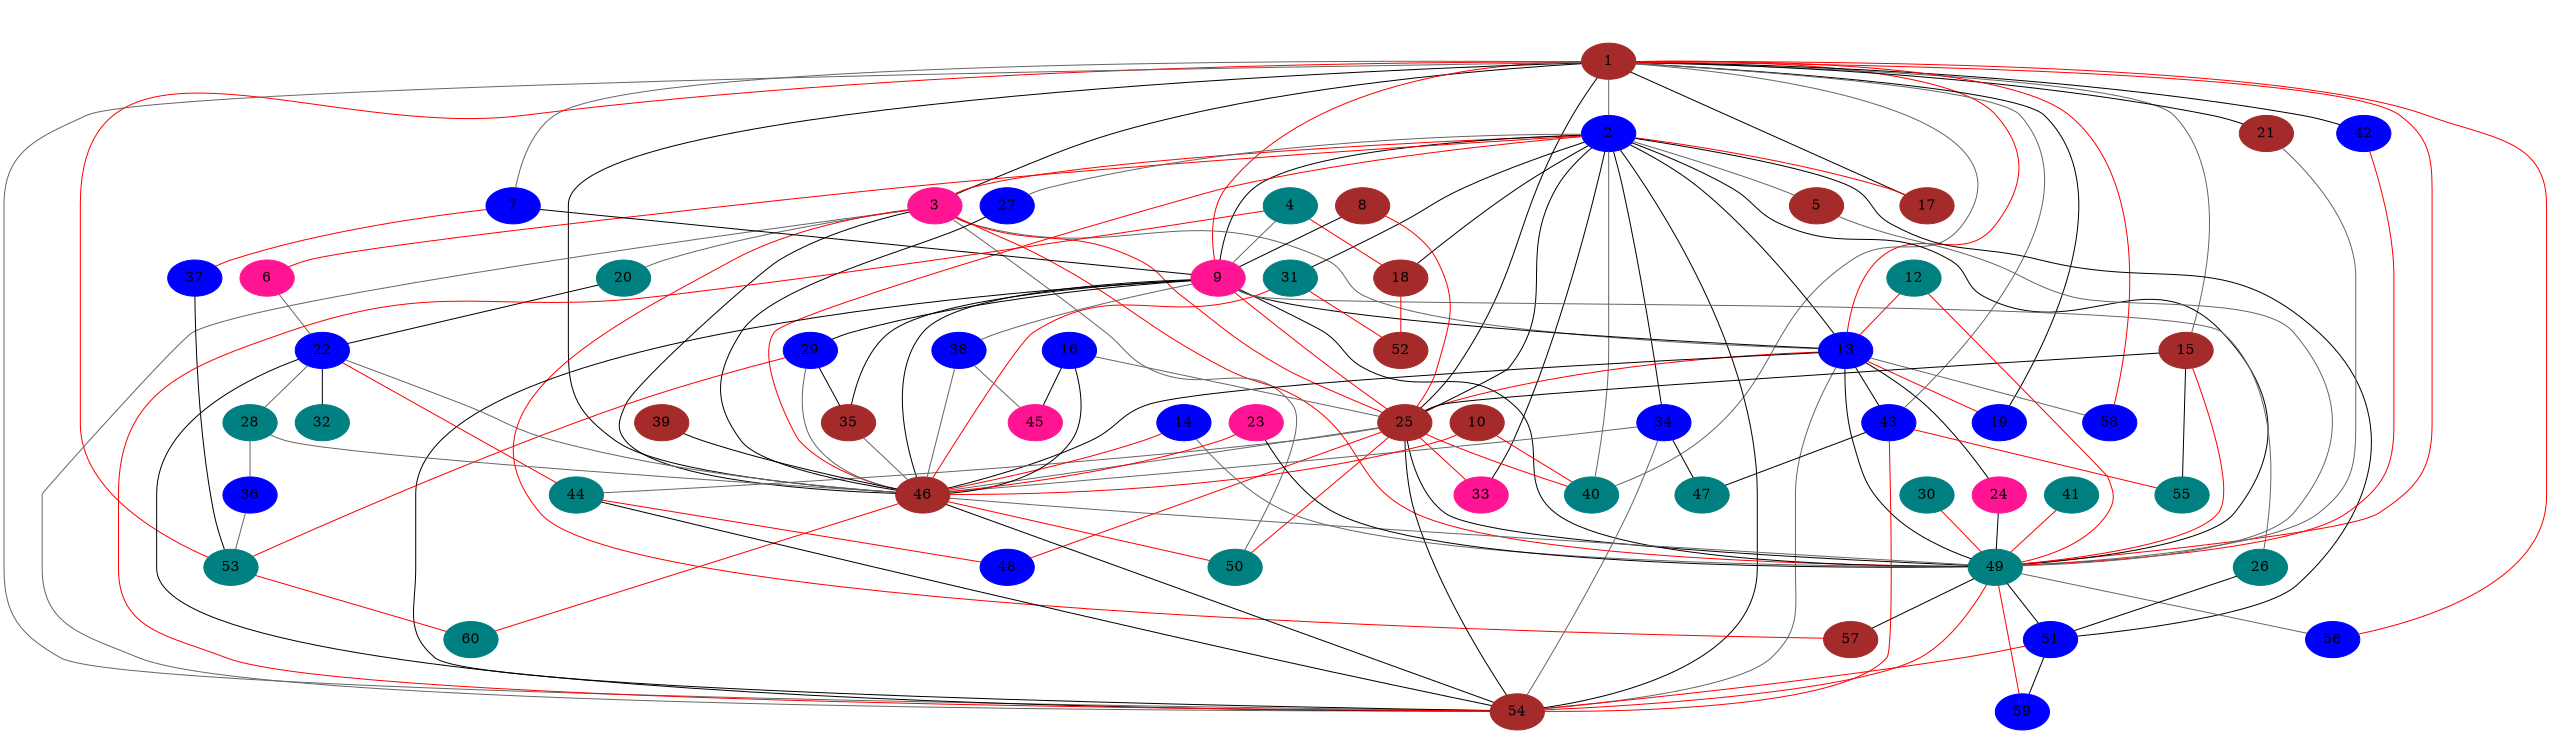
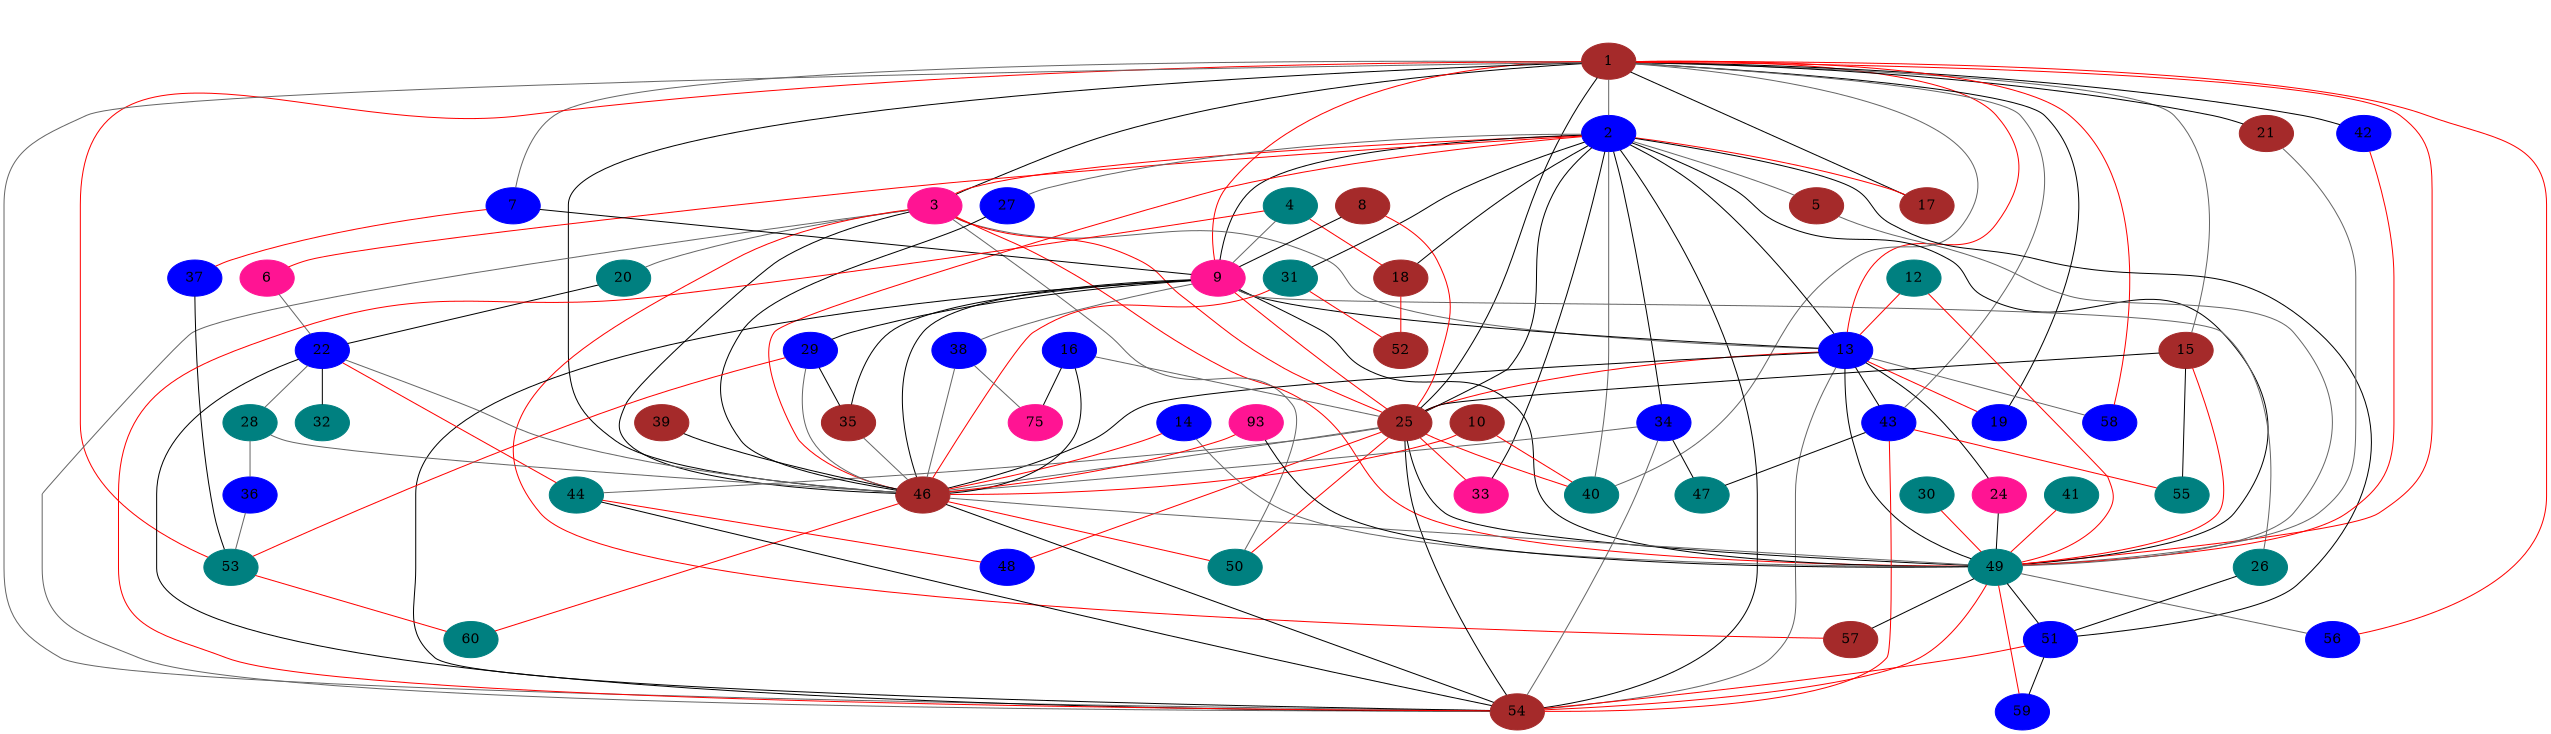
(1035, 423) -> (1035, 423)
(1256, 423) -> (1256, 423)
